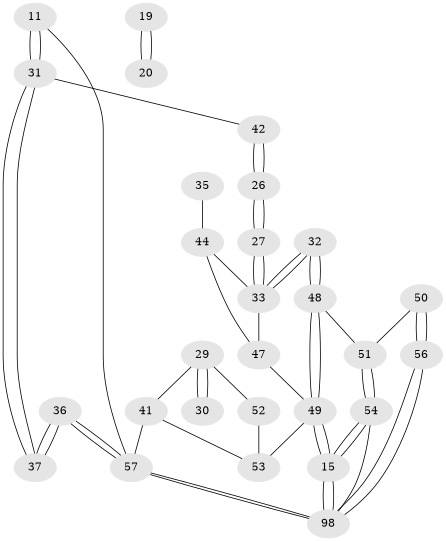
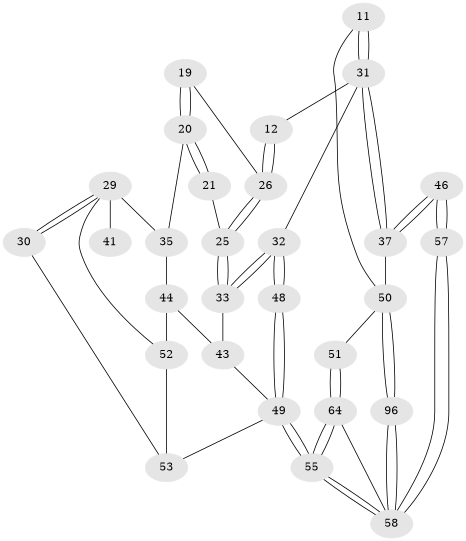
none -> (226, 130)
(259, 130) -> (271, 130)
none -> (321, 158)
none -> (176, 186)
none -> (210, 186)
none -> (138, 214)
(103, 234) -> (338, 159)
(259, 242) -> (223, 242)
(231, 270) -> (167, 327)
none -> (385, 271)
(340, 327) -> none
(259, 355) -> (223, 355)
(421, 355) -> (392, 411)
(60, 411) -> (442, 186)
(371, 411) -> (335, 411)
(202, 439) -> (95, 355)
(139, 440) -> none
(328, 468) -> (312, 468)
(328, 524) -> (392, 524)
